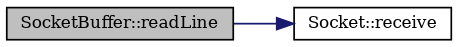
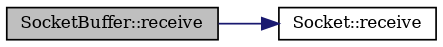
(120, 24) -> (112, 24)
